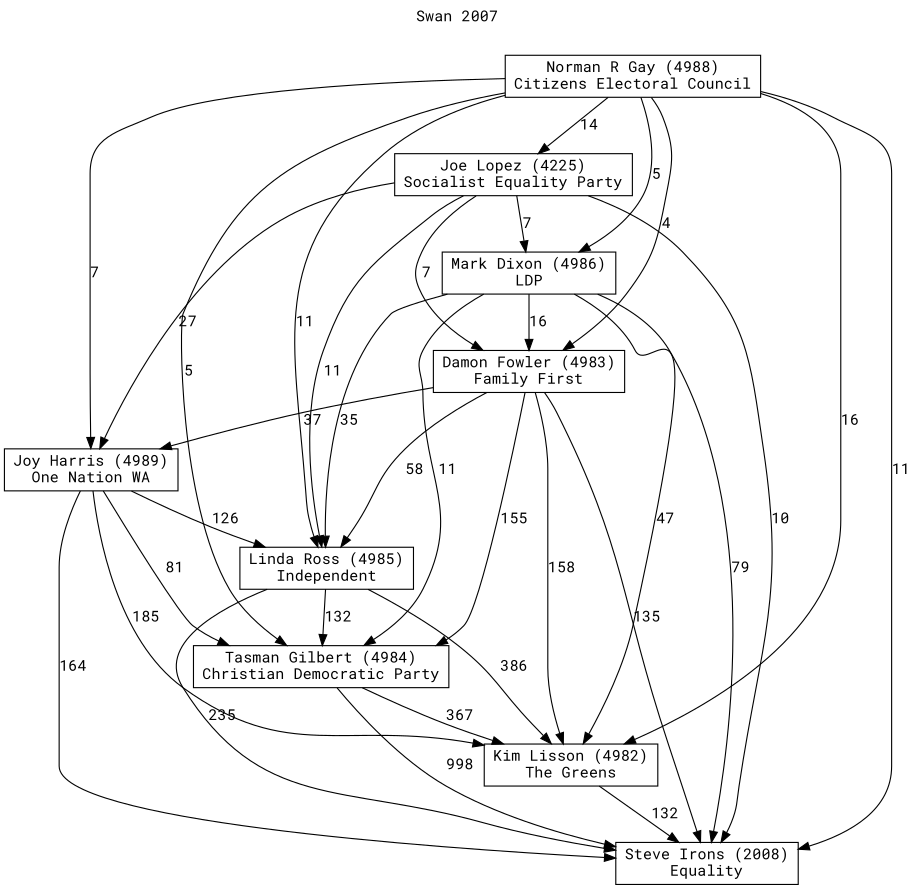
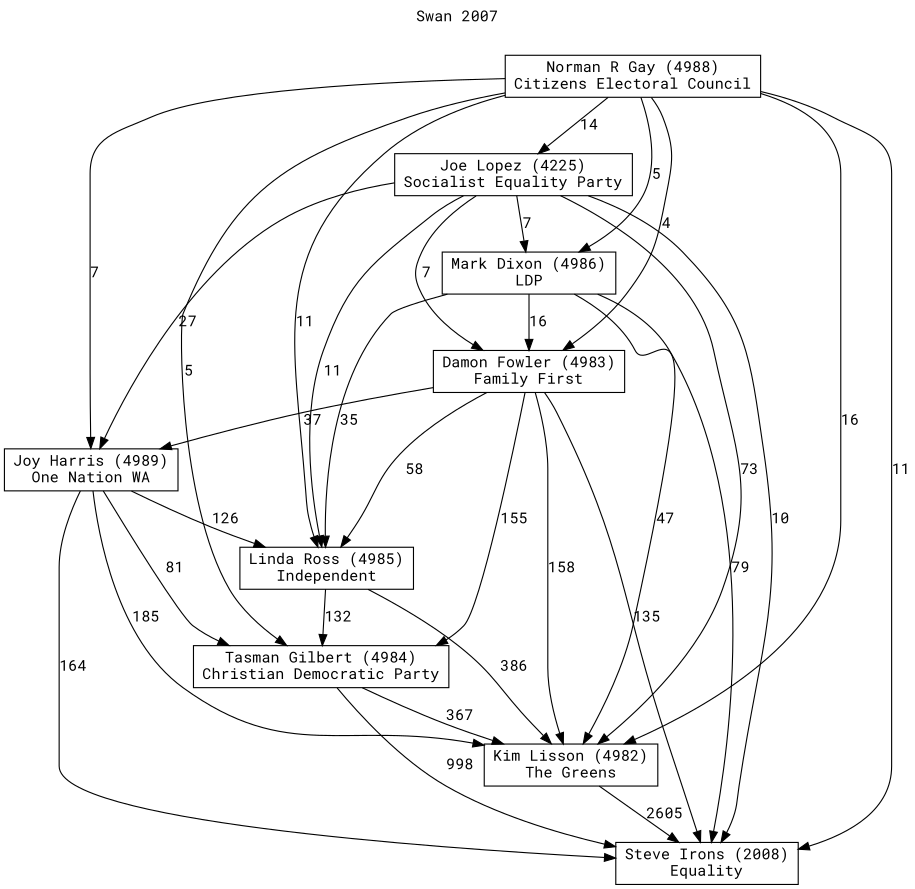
none -> (737, 452)
(432, 464) -> none
(304, 785) -> none
(665, 814) -> (665, 814)
